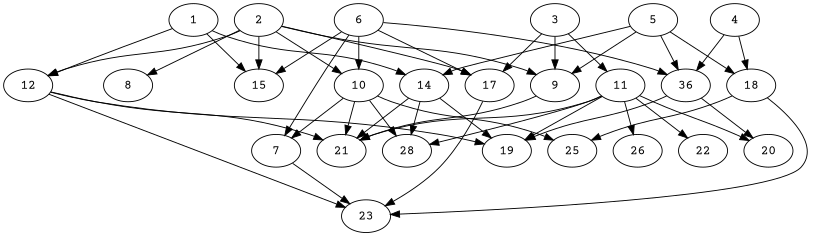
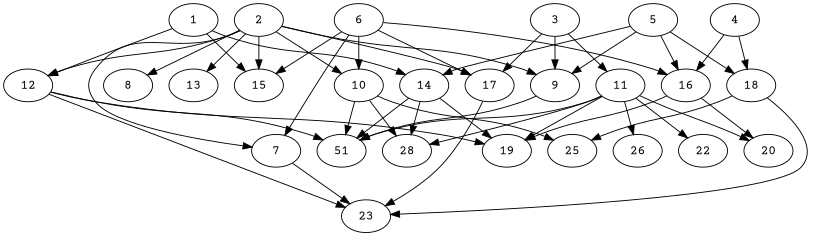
none -> (193, 85)
(686, 85) -> (686, 85)
(321, 115) -> (89, 86)
(342, 151) -> (342, 151)
